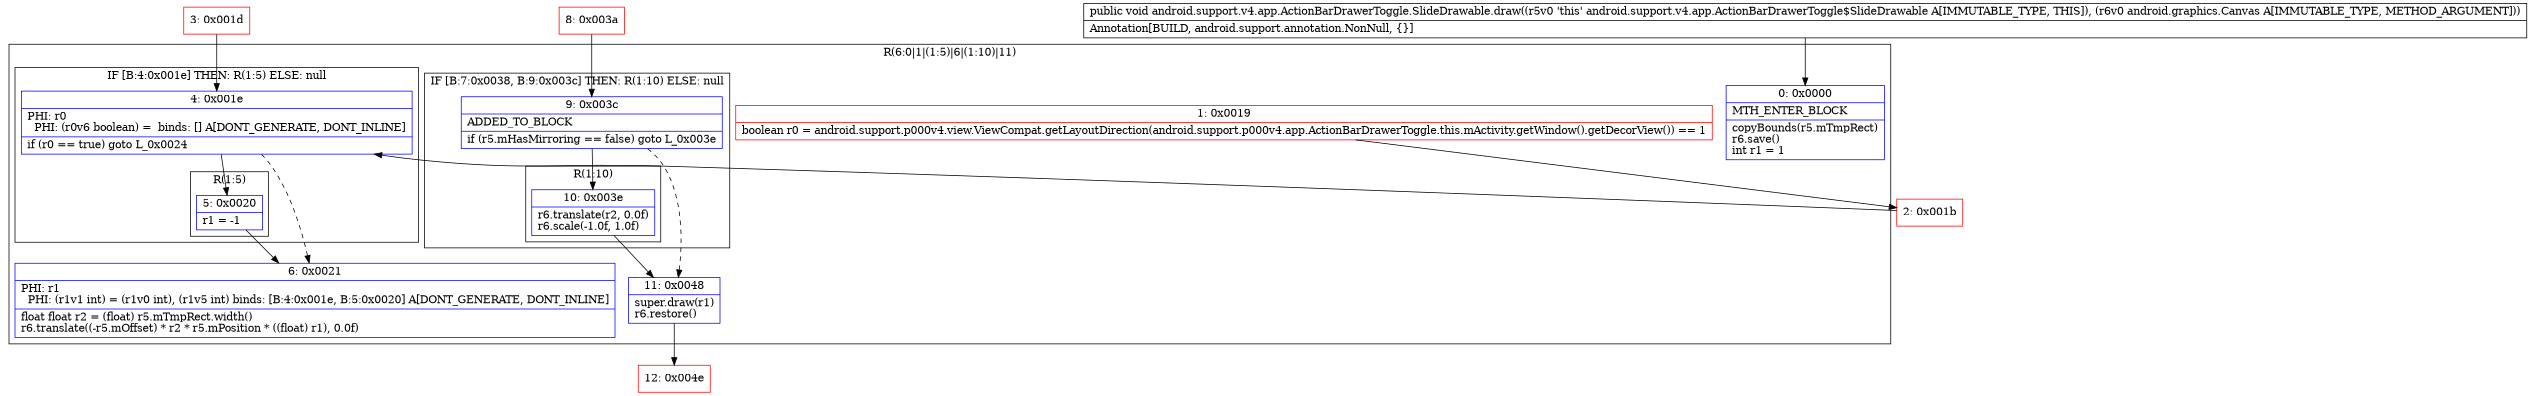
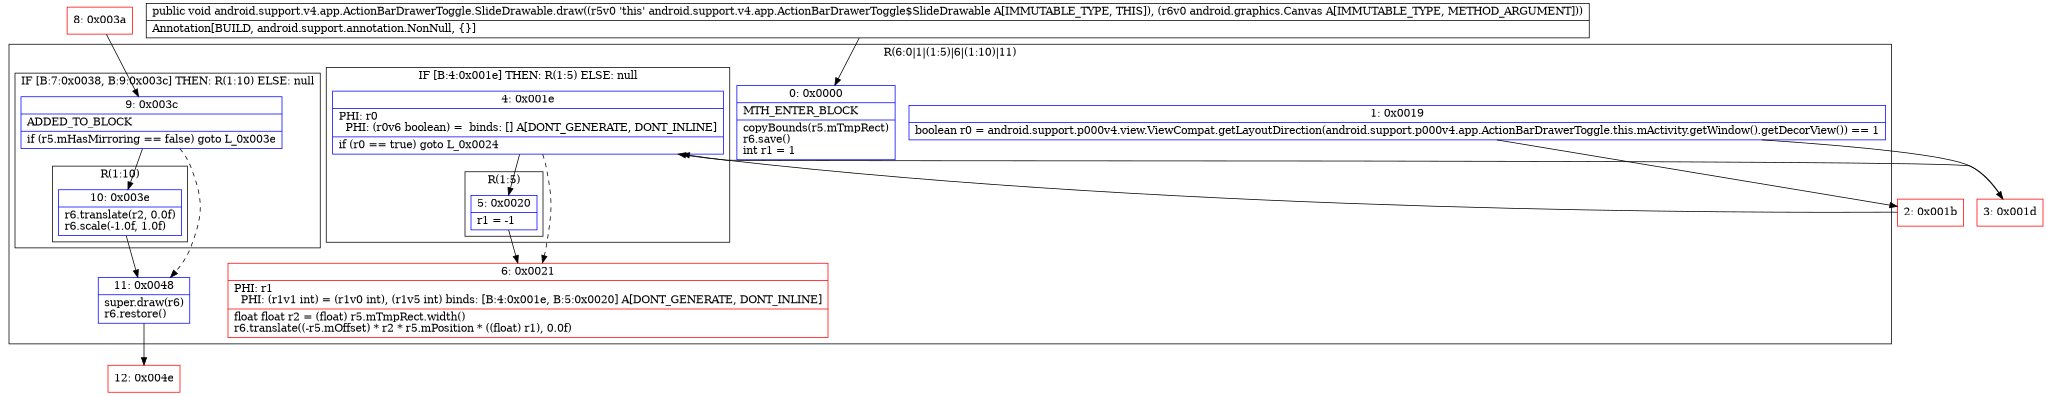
(1224, 123) -> (1397, 123)
none -> (1886, 150)
(315, 300) -> (528, 300)
(674, 303) -> (144, 303)
